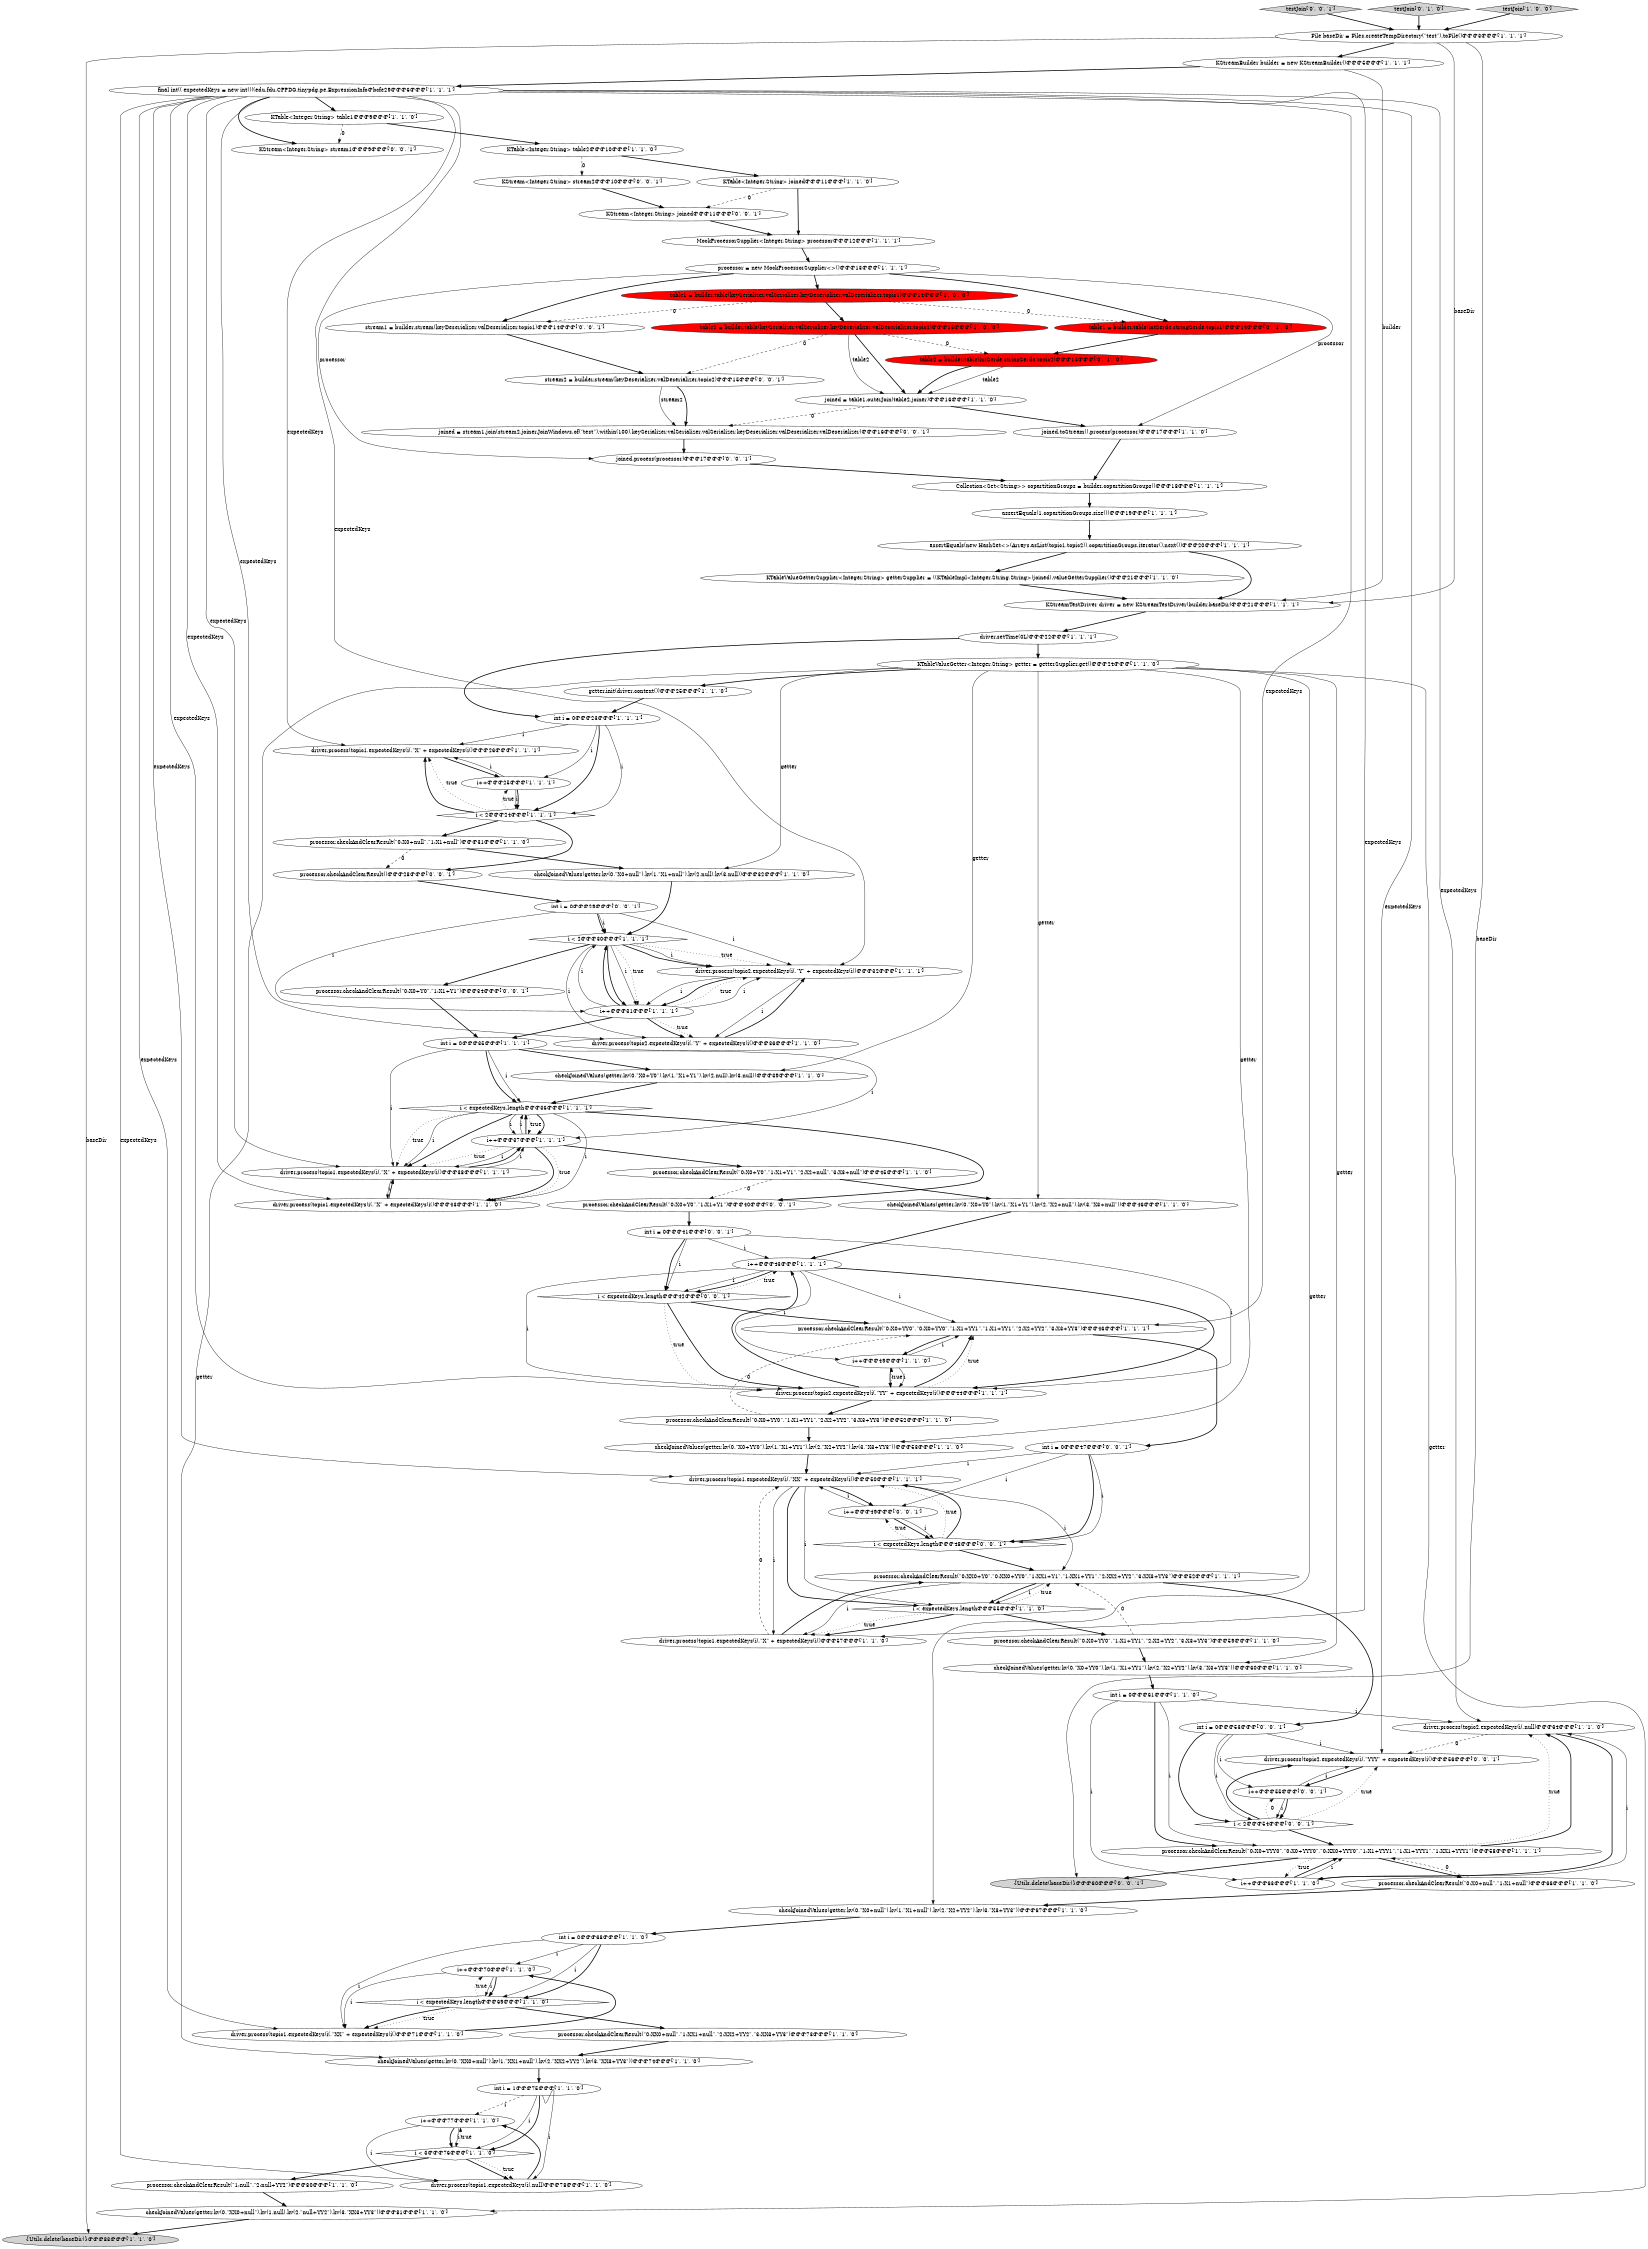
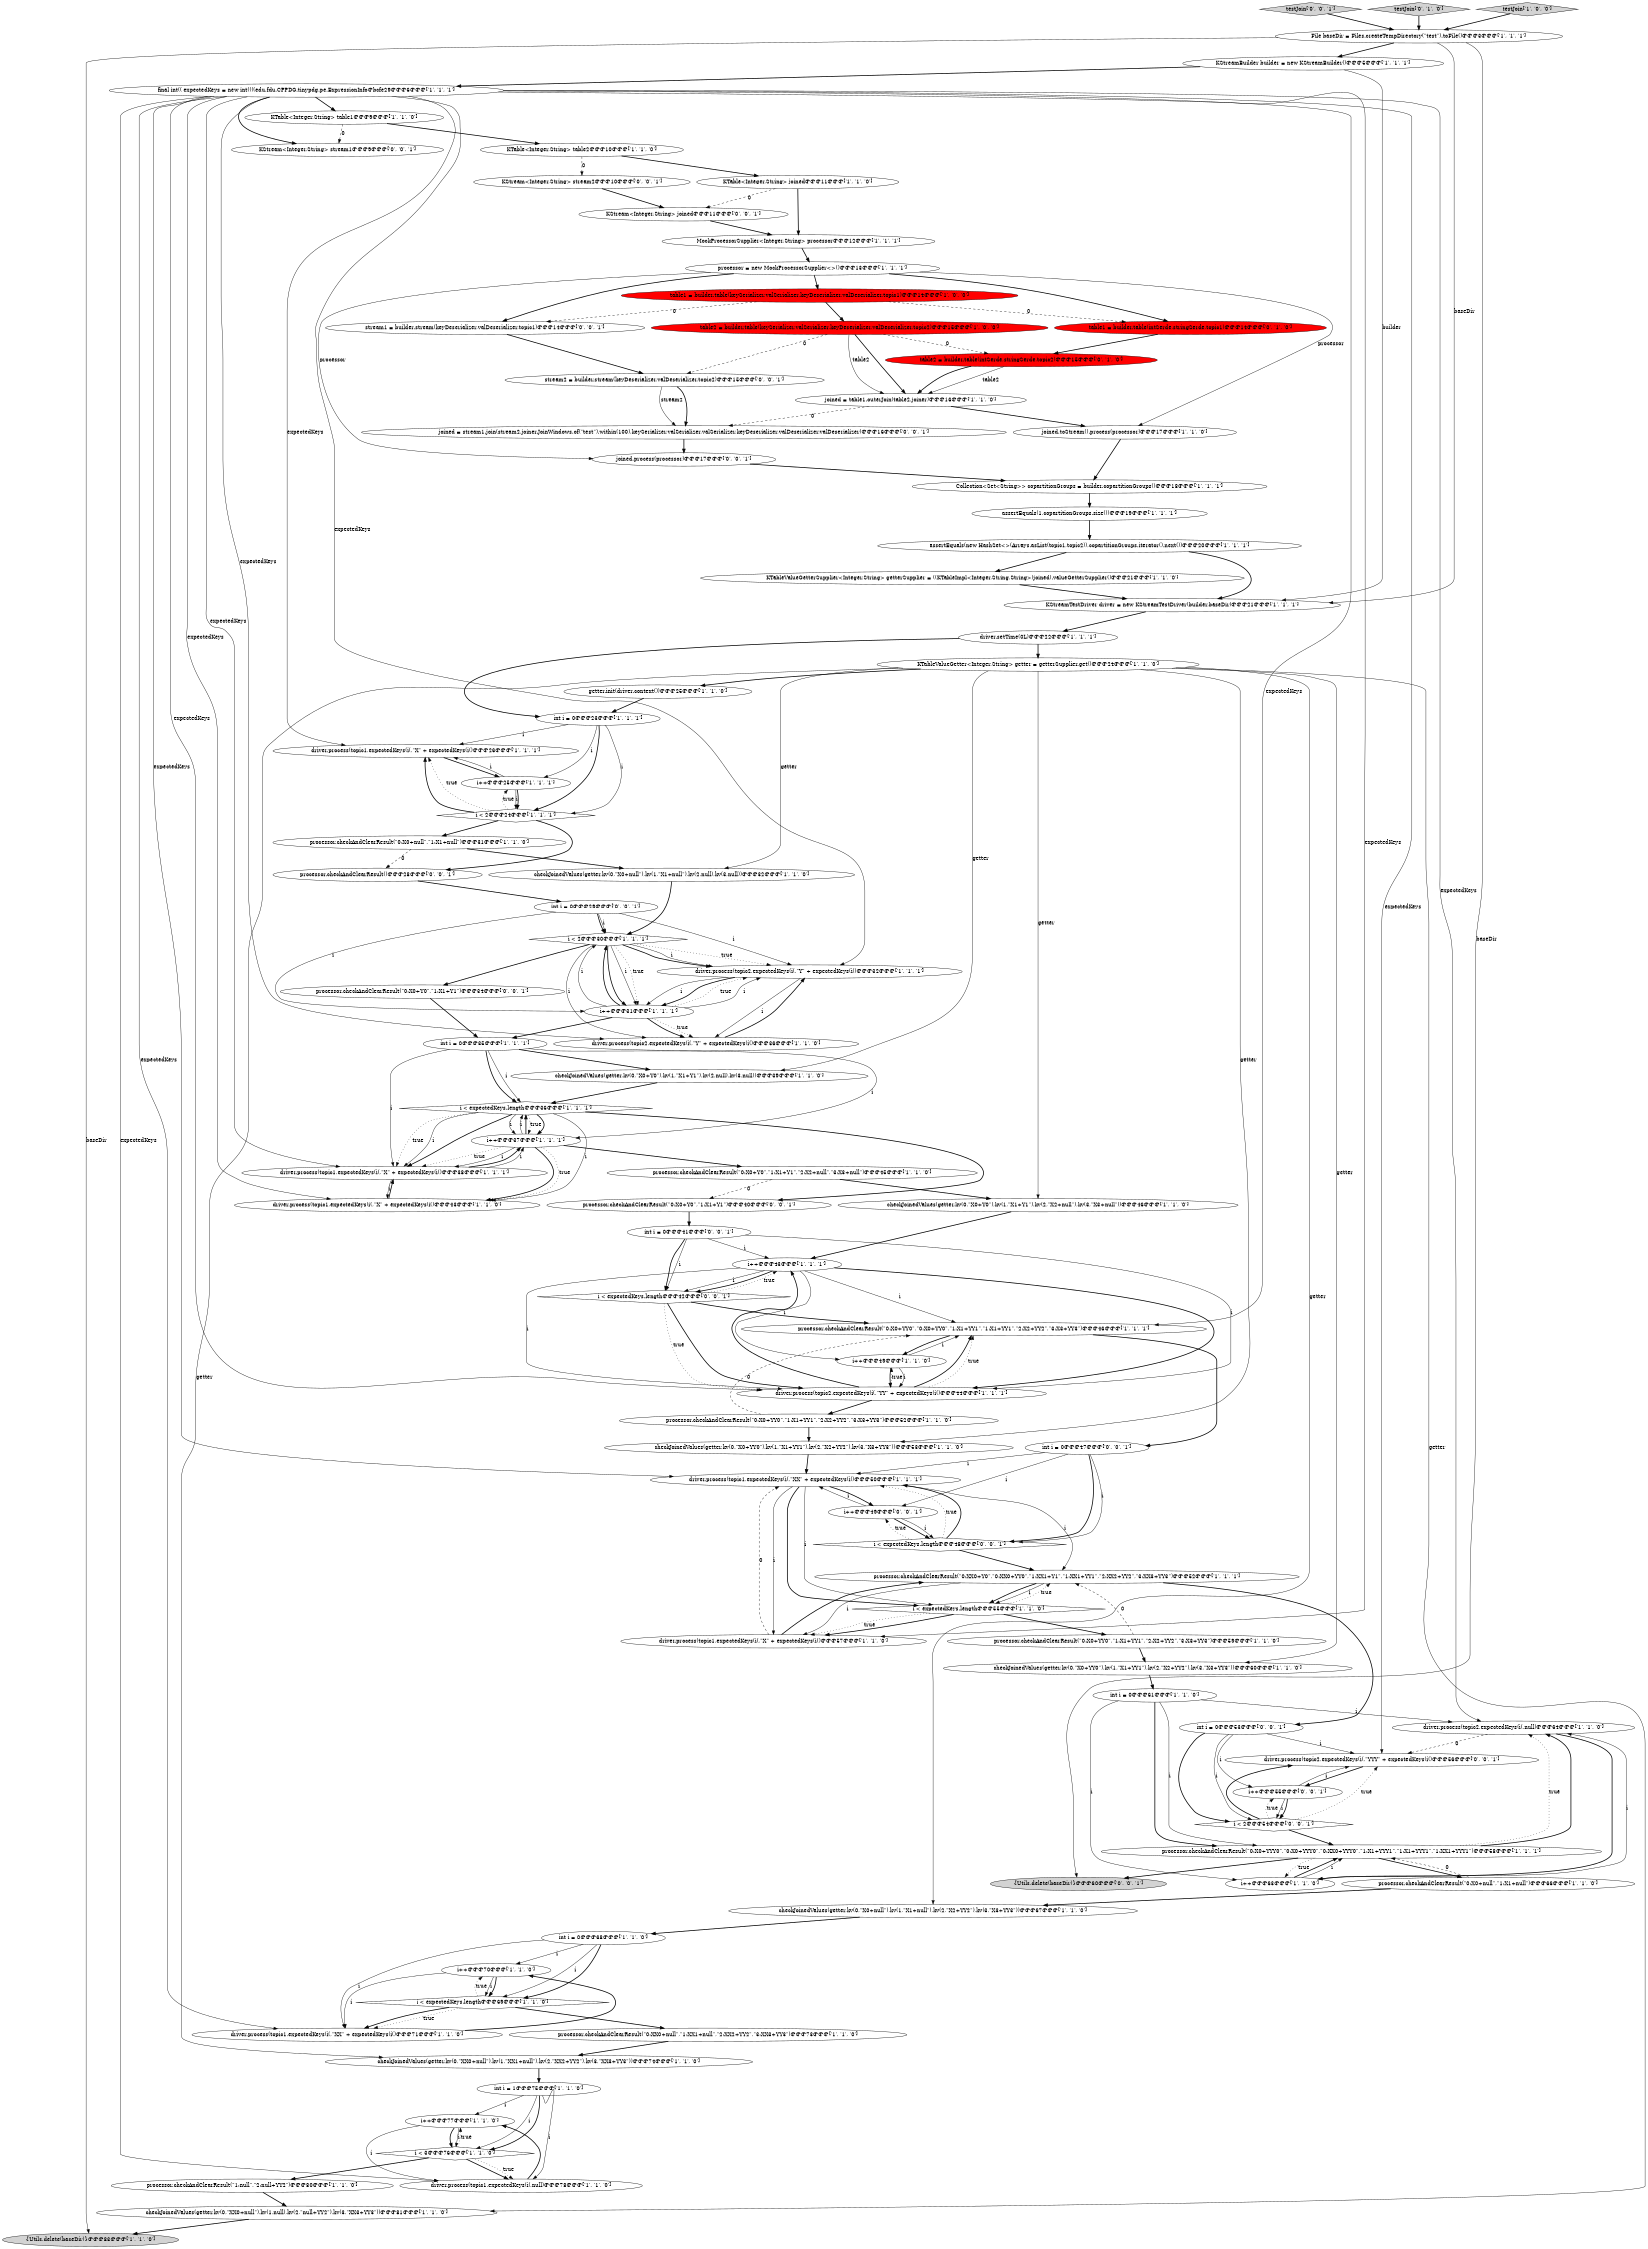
(1273, 1808) -> (1273, 1808)
(501, 2104) -> (501, 2104)
